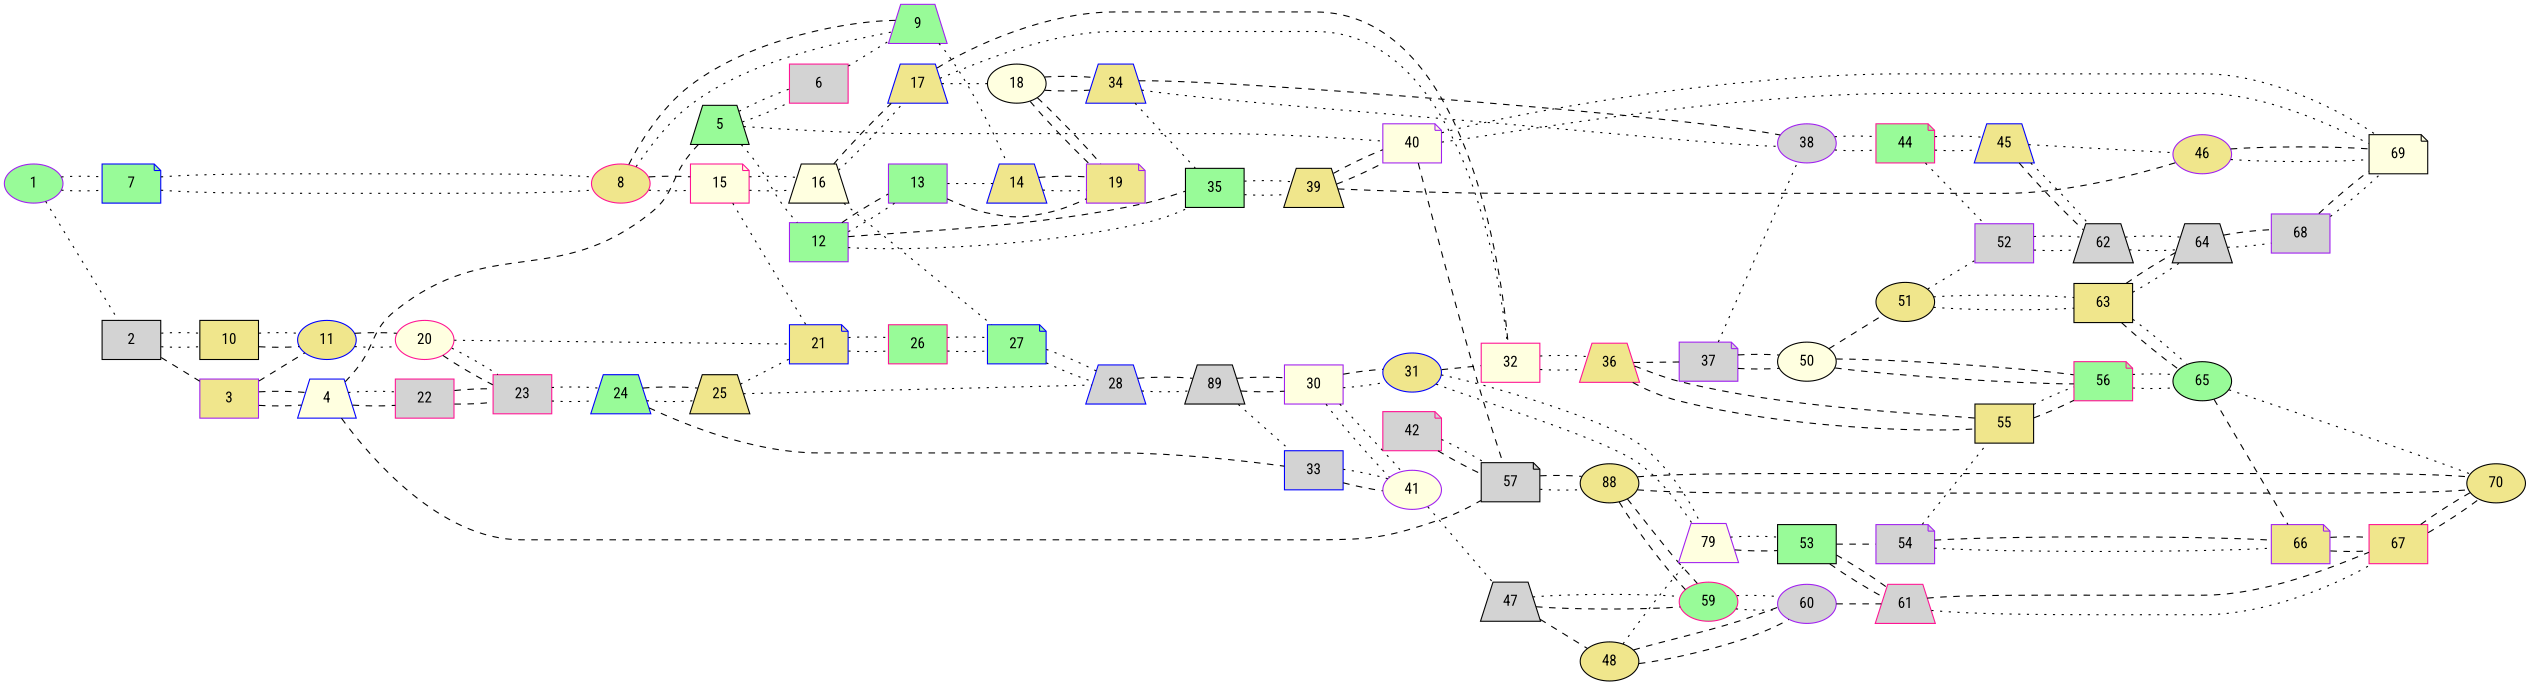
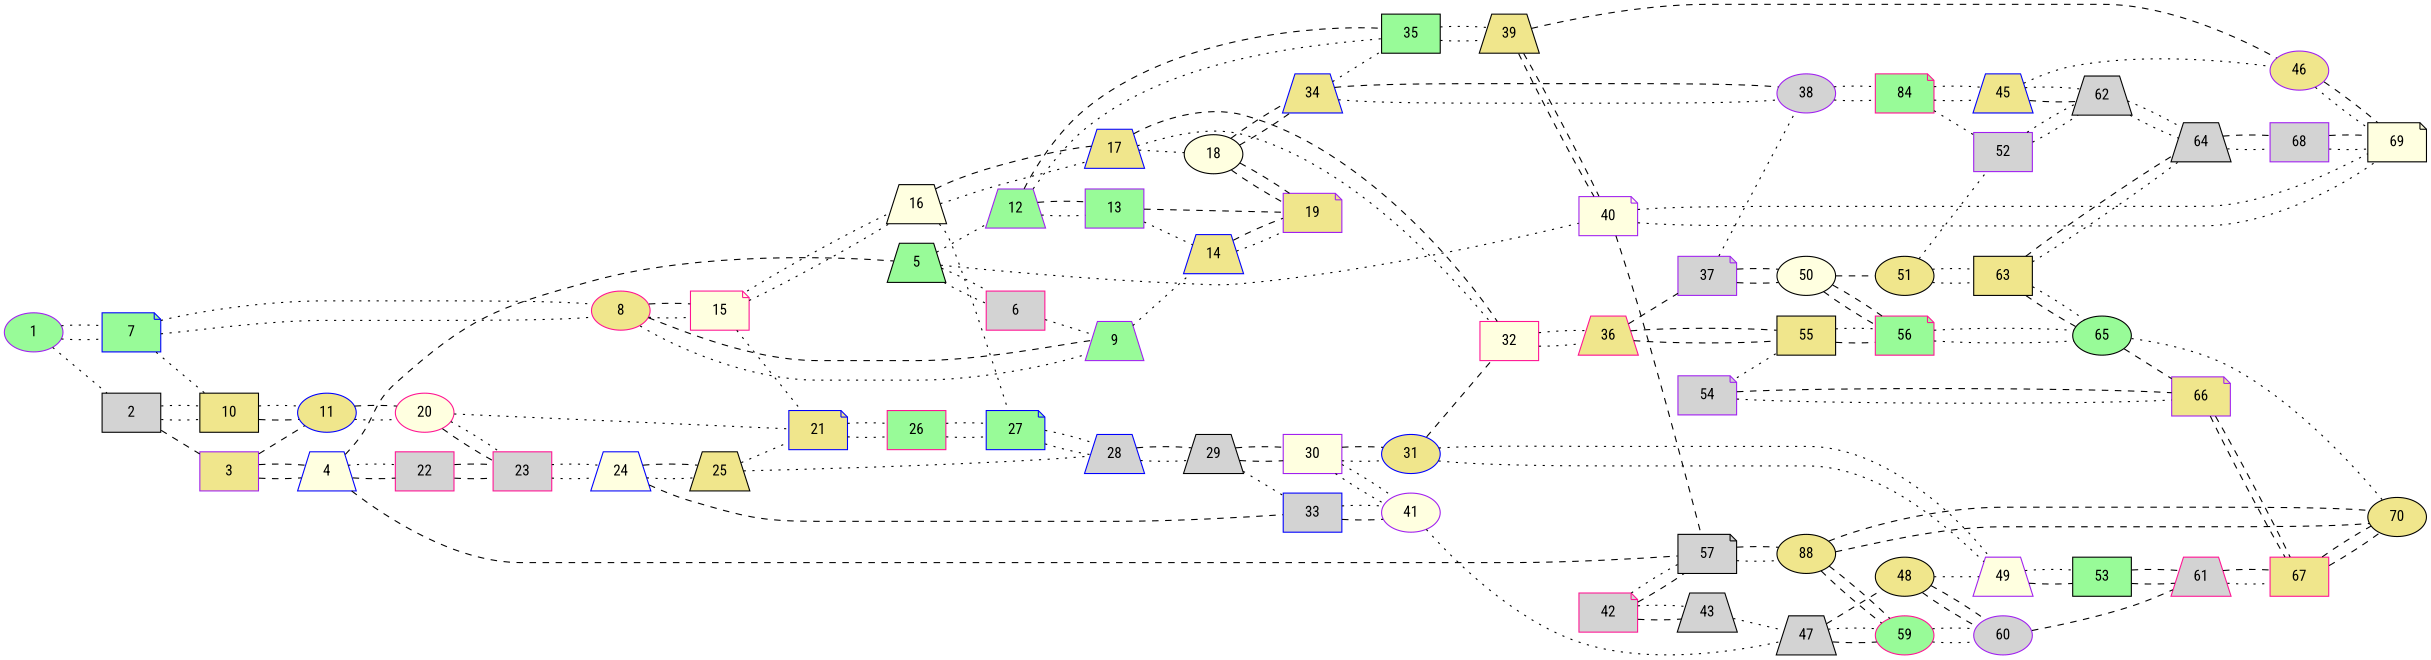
(1905, 143) -> (1905, 93)
(819, 242) -> (1016, 209)
none -> (180, 373)
(1215, 384) -> (1214, 454)
(621, 394) -> (621, 471)
(1709, 543) -> (2003, 577)
(1856, 544) -> none
none -> (1707, 613)
